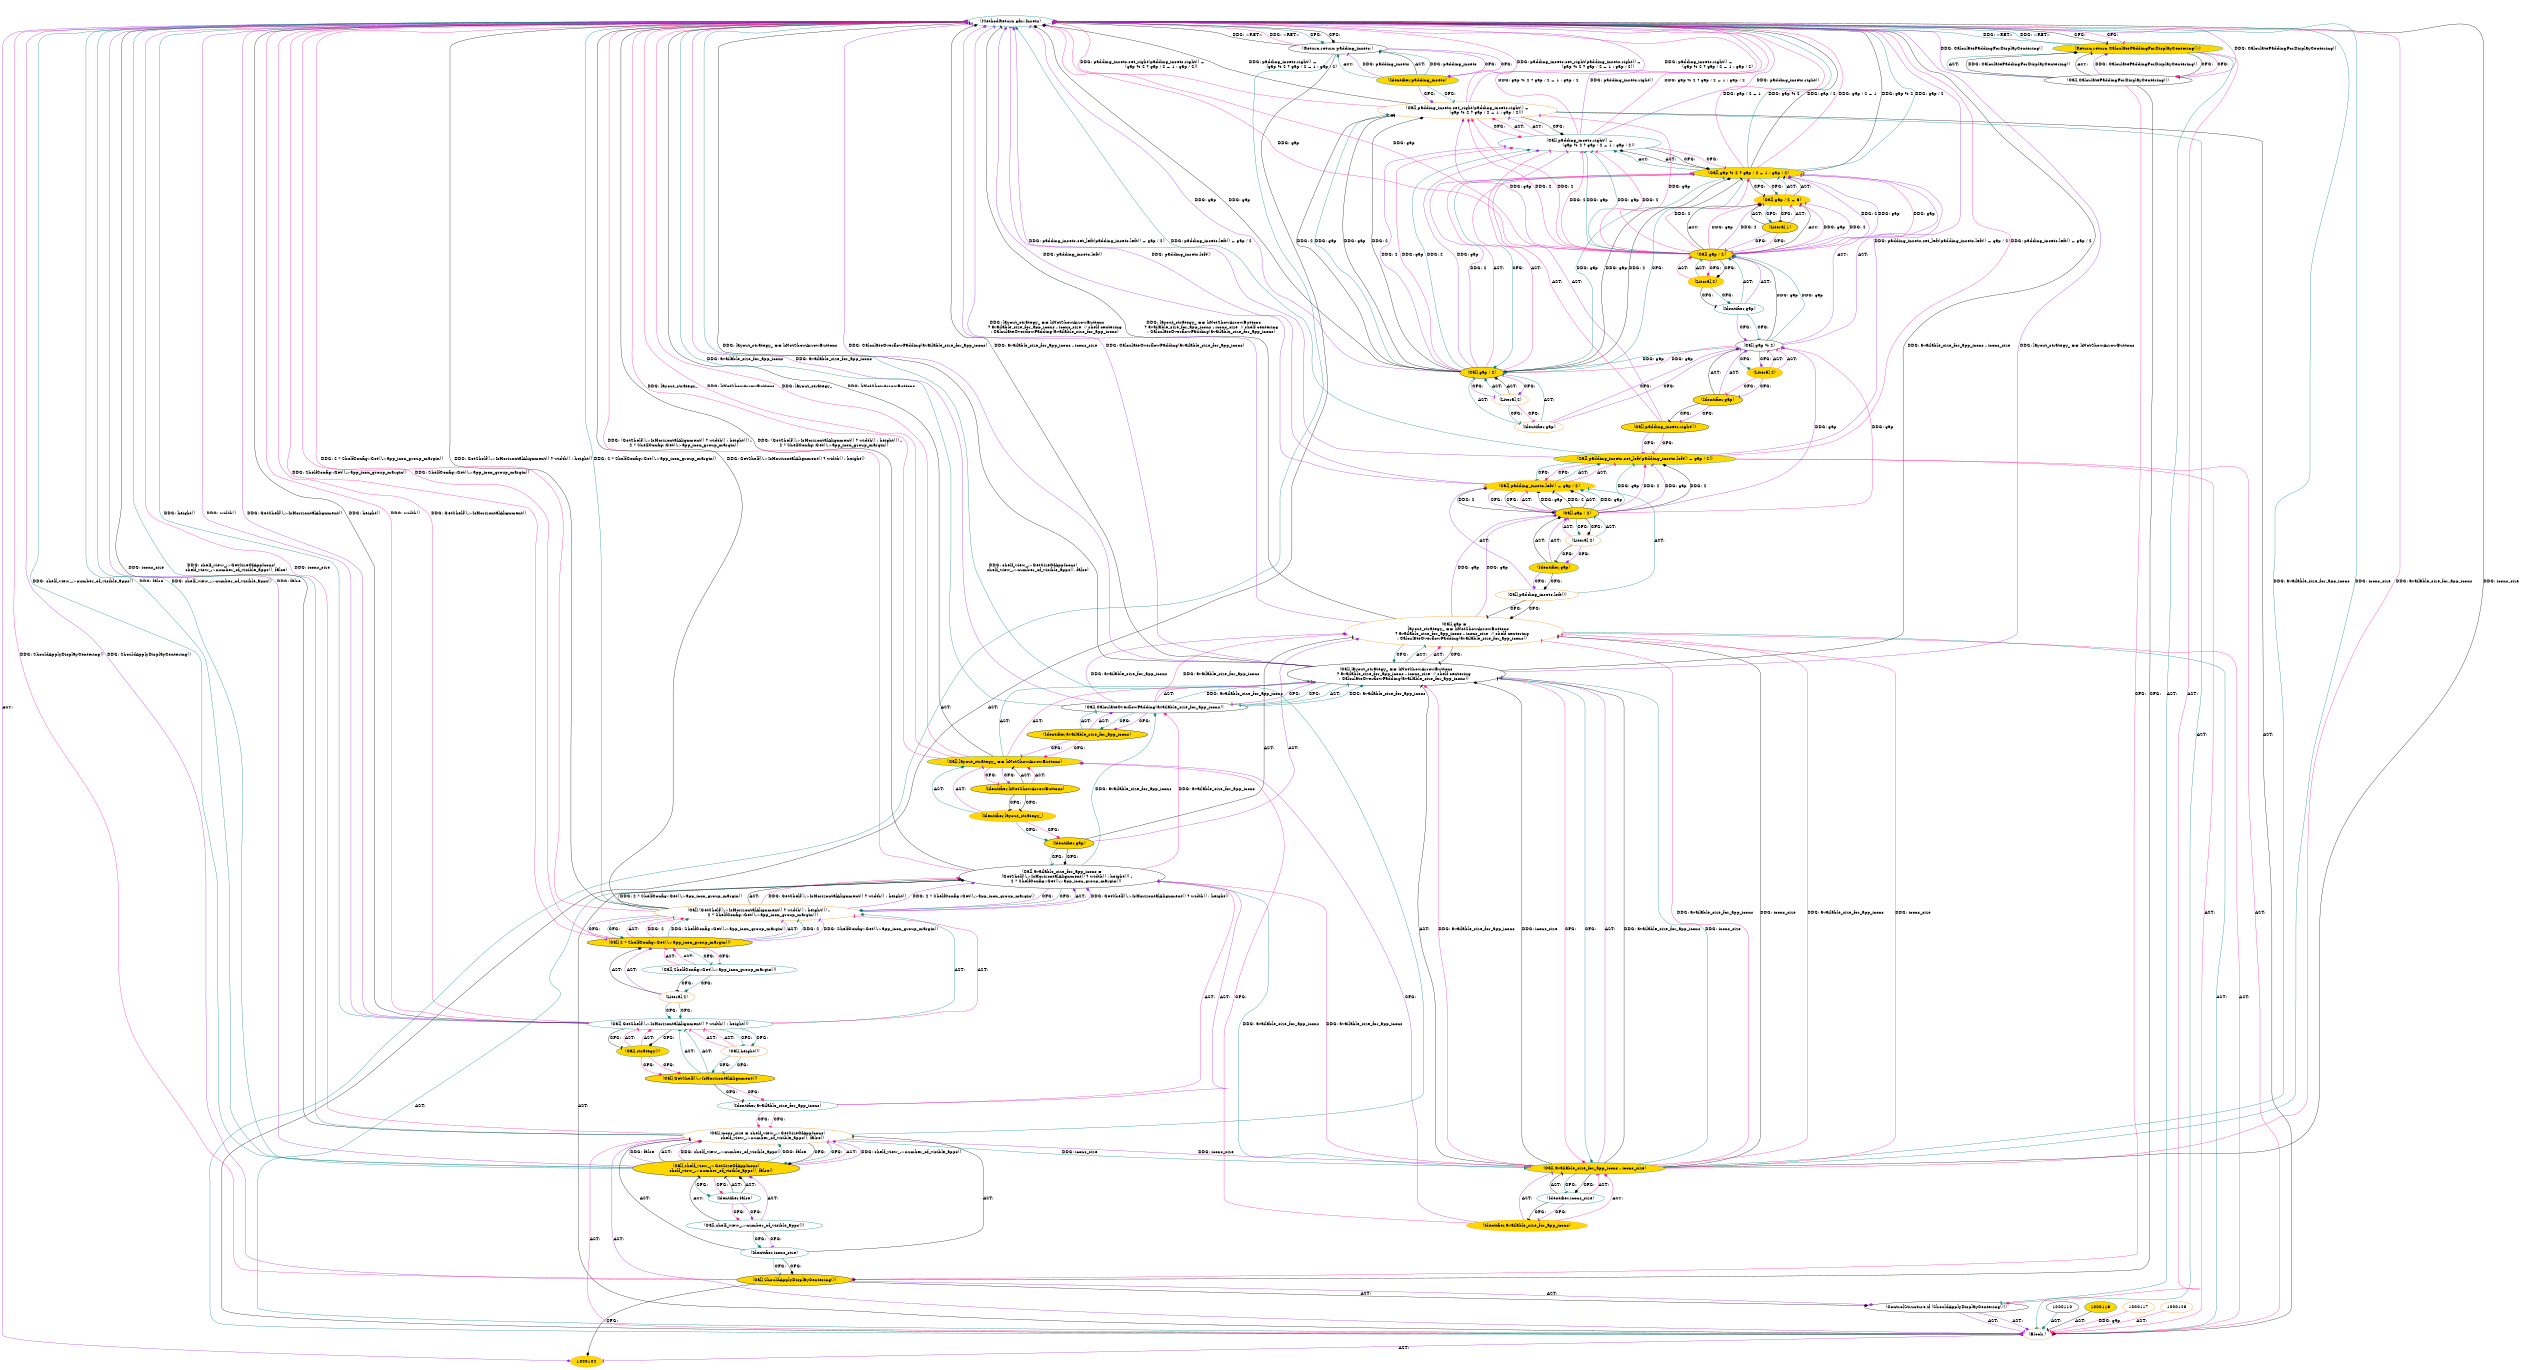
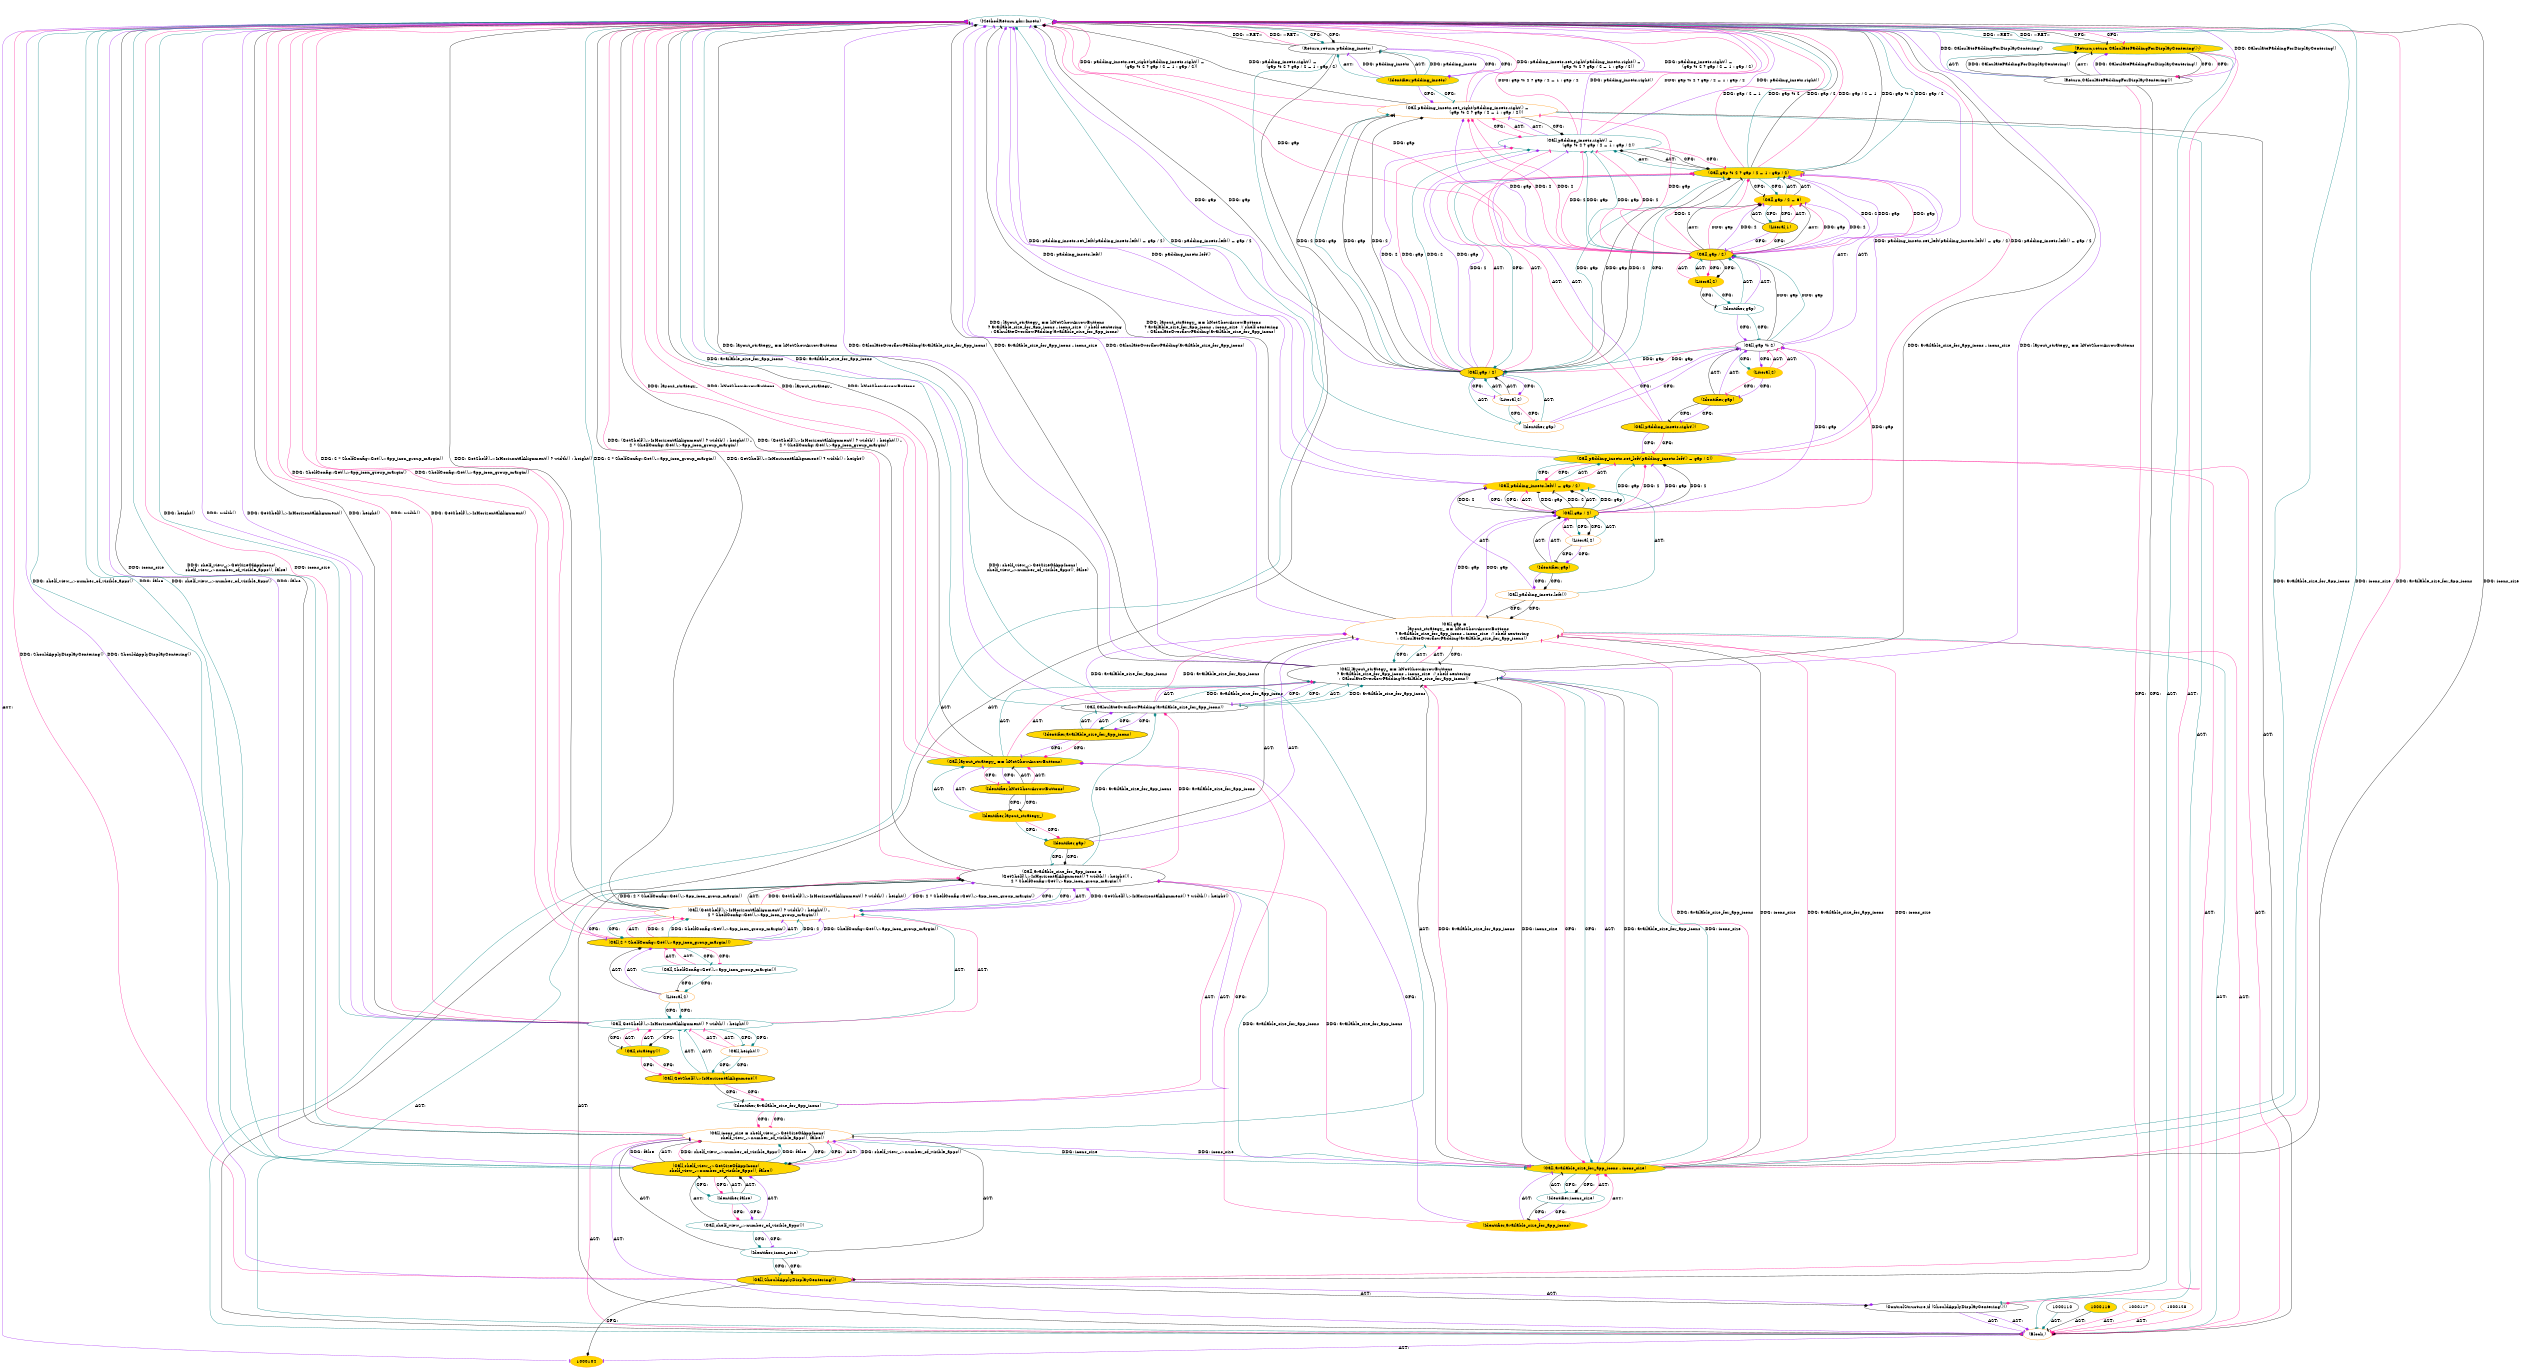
(2118, 80) -> (2118, 80)
(2, 487) -> (2, 487)
(2110, 1321) -> (2110, 1321)
